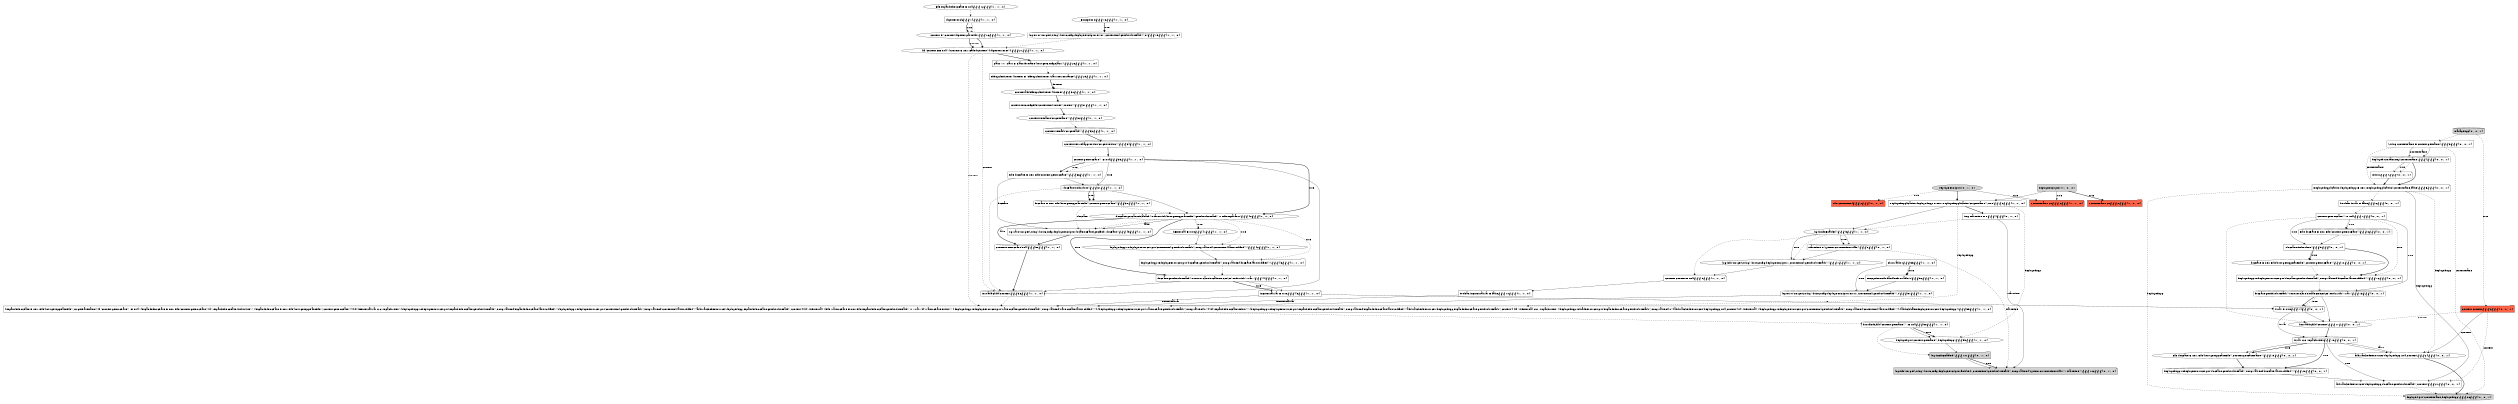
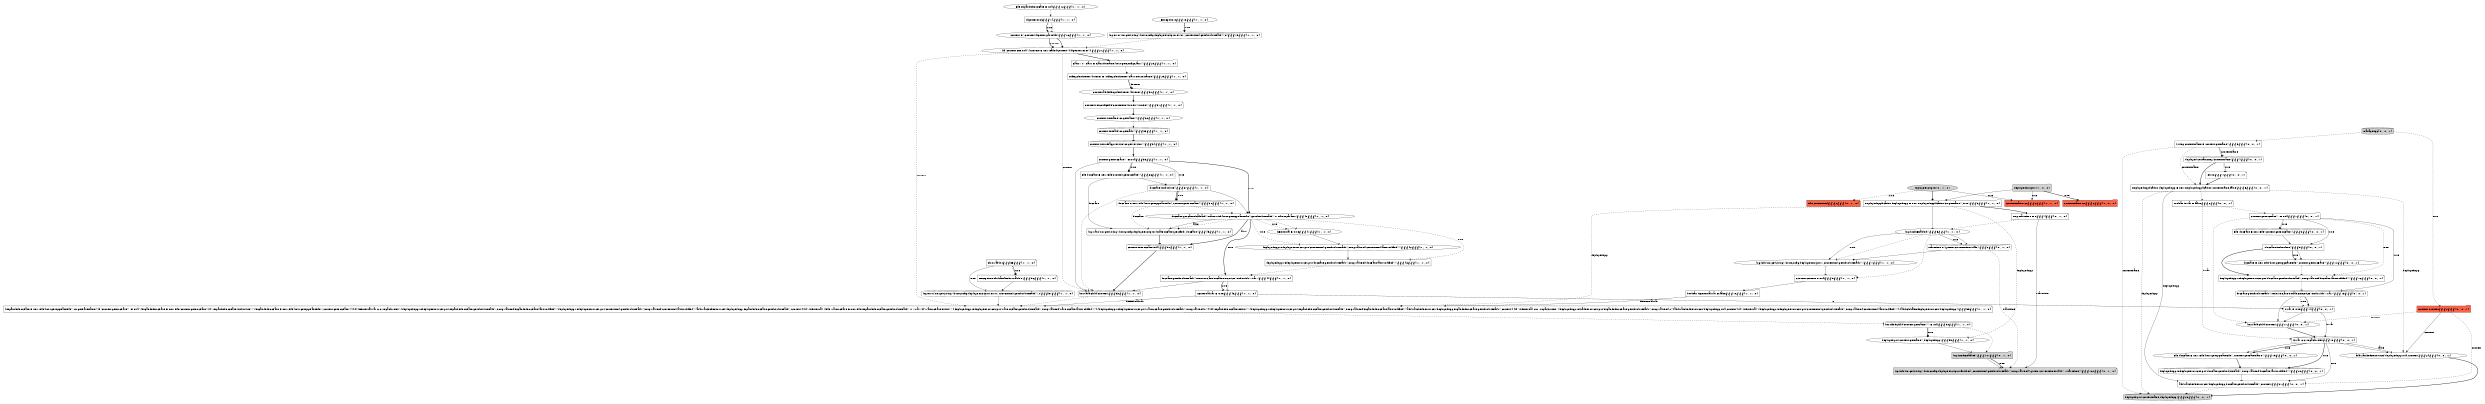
none -> (2203, 311)
